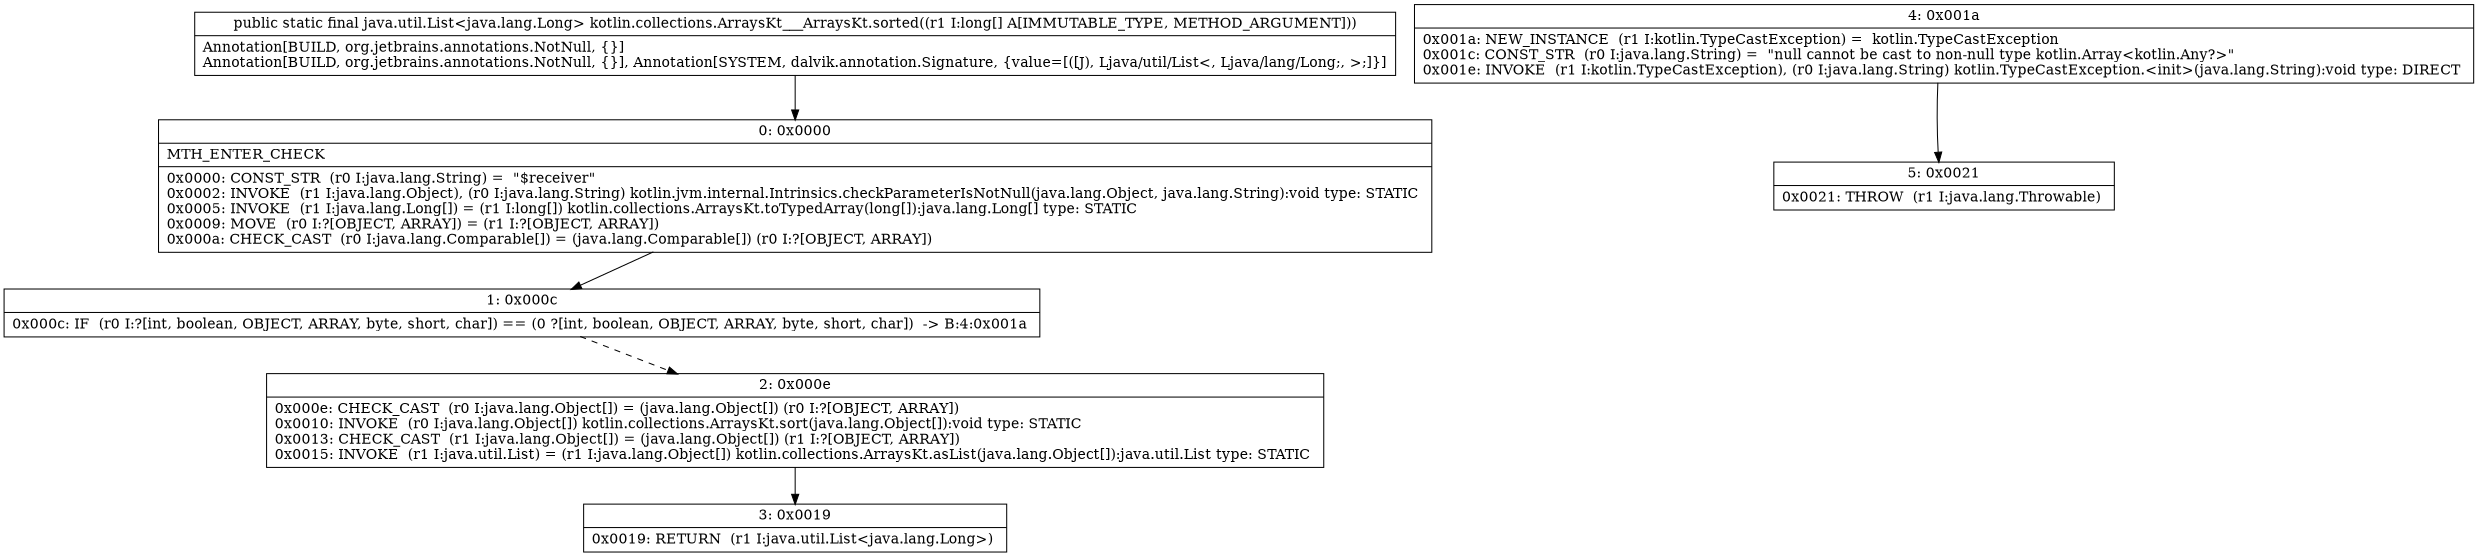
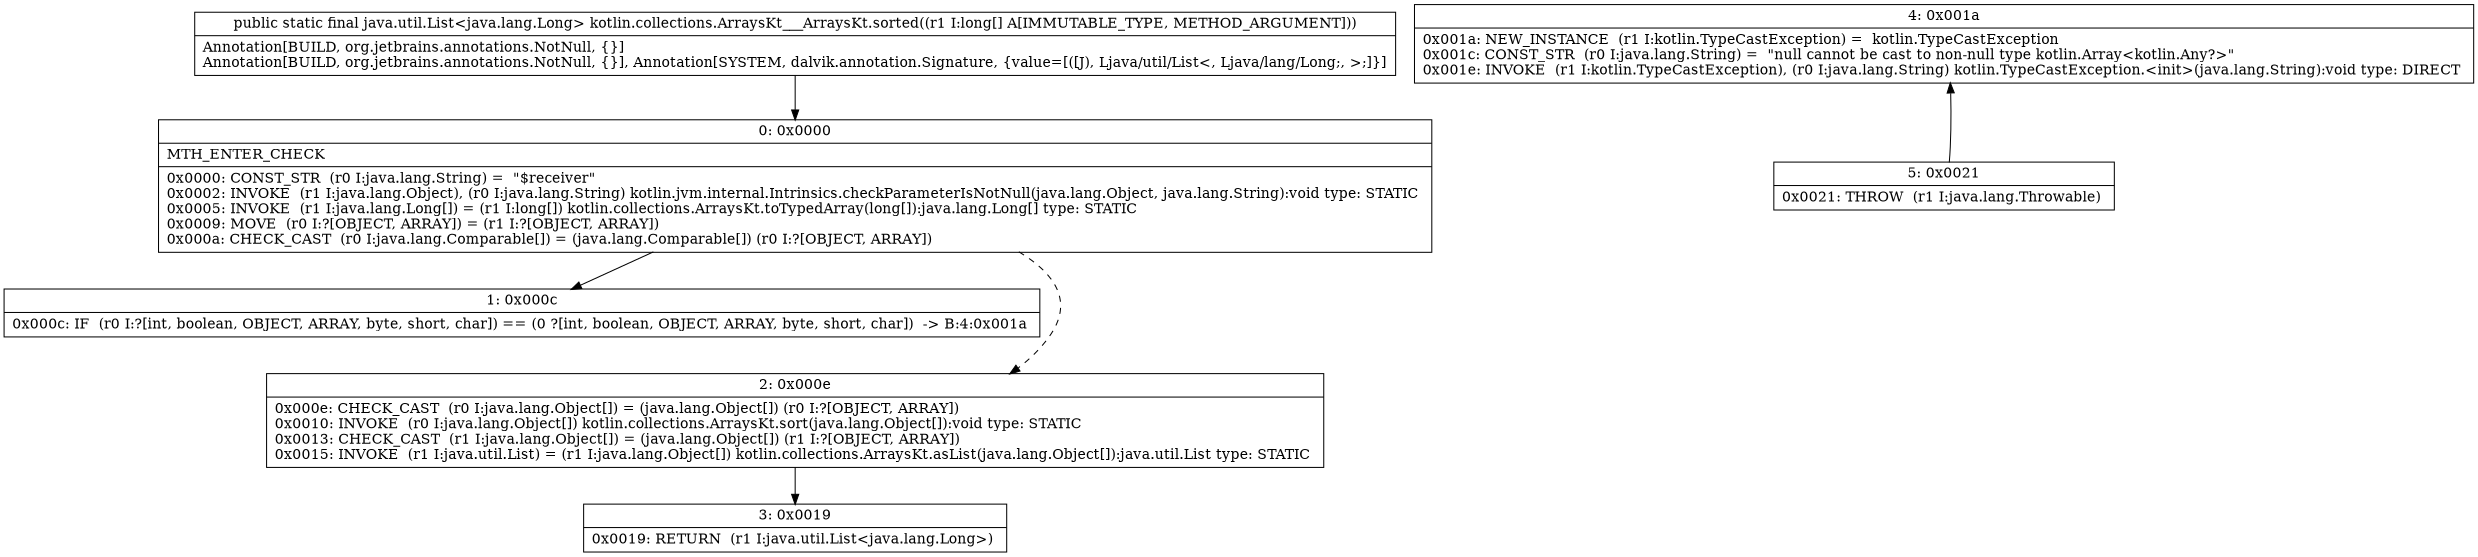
(1937, 117) -> (1951, 128)
(624, 353) -> (1060, 309)
